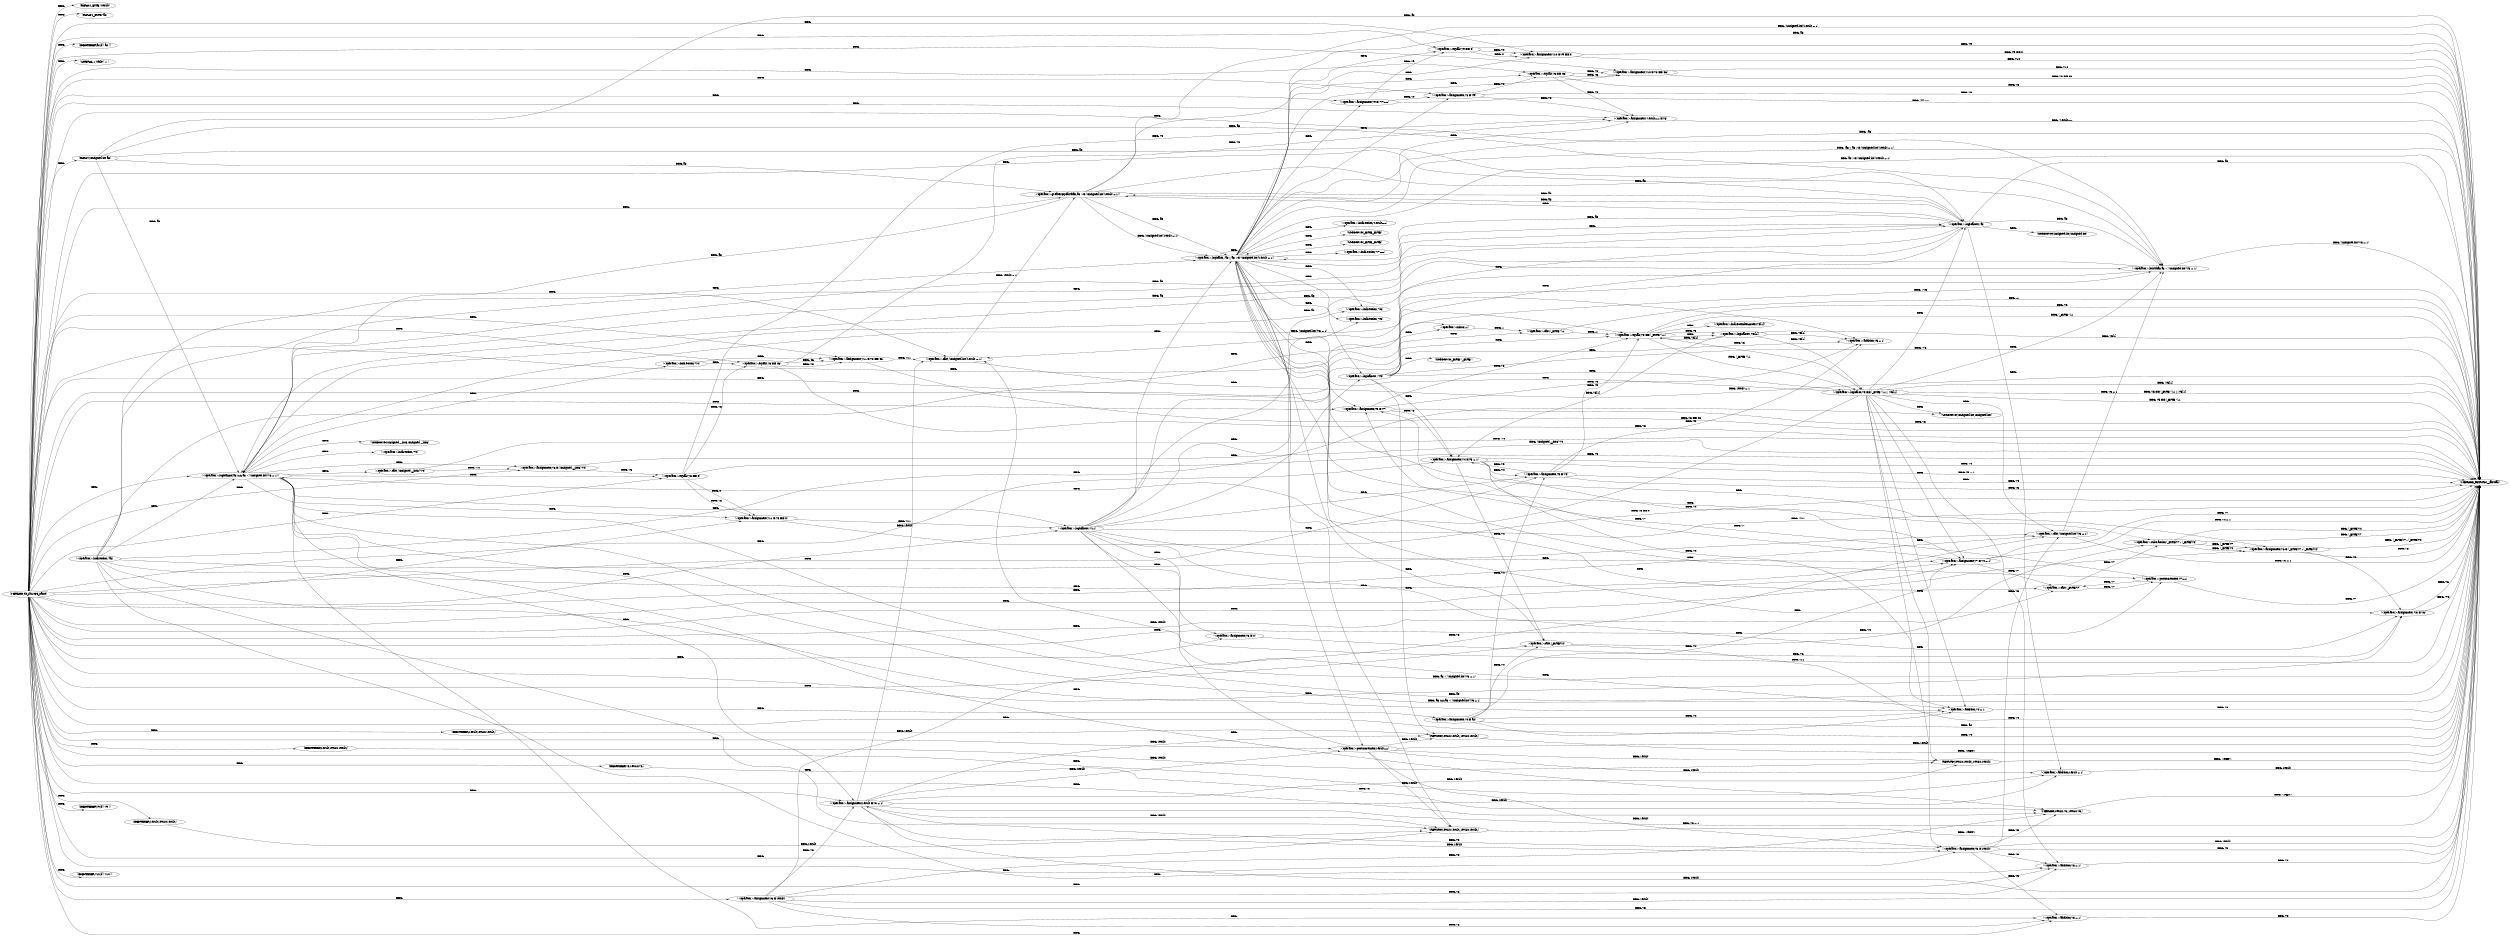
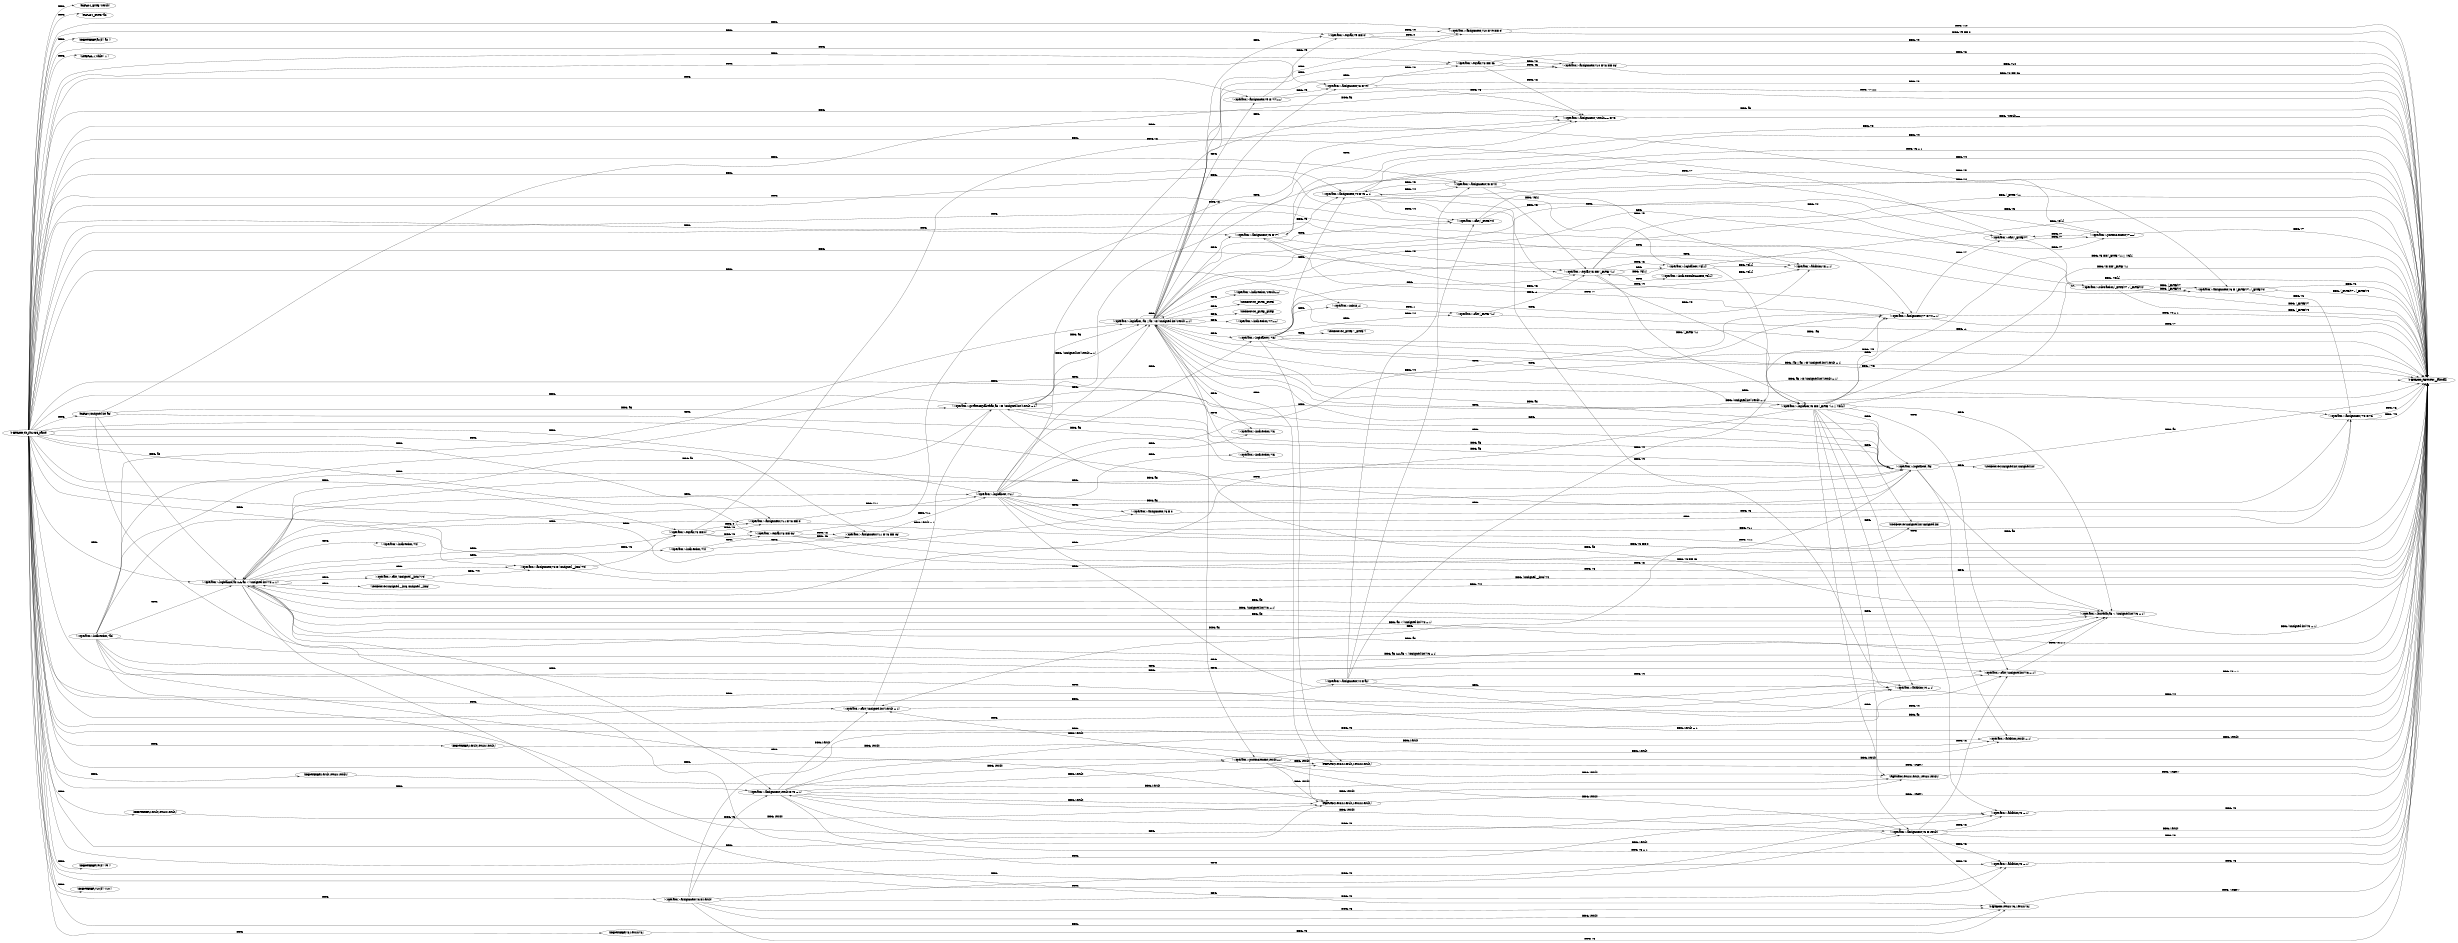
(904, 359) -> (933, 515)
(474, 468) -> (474, 571)
